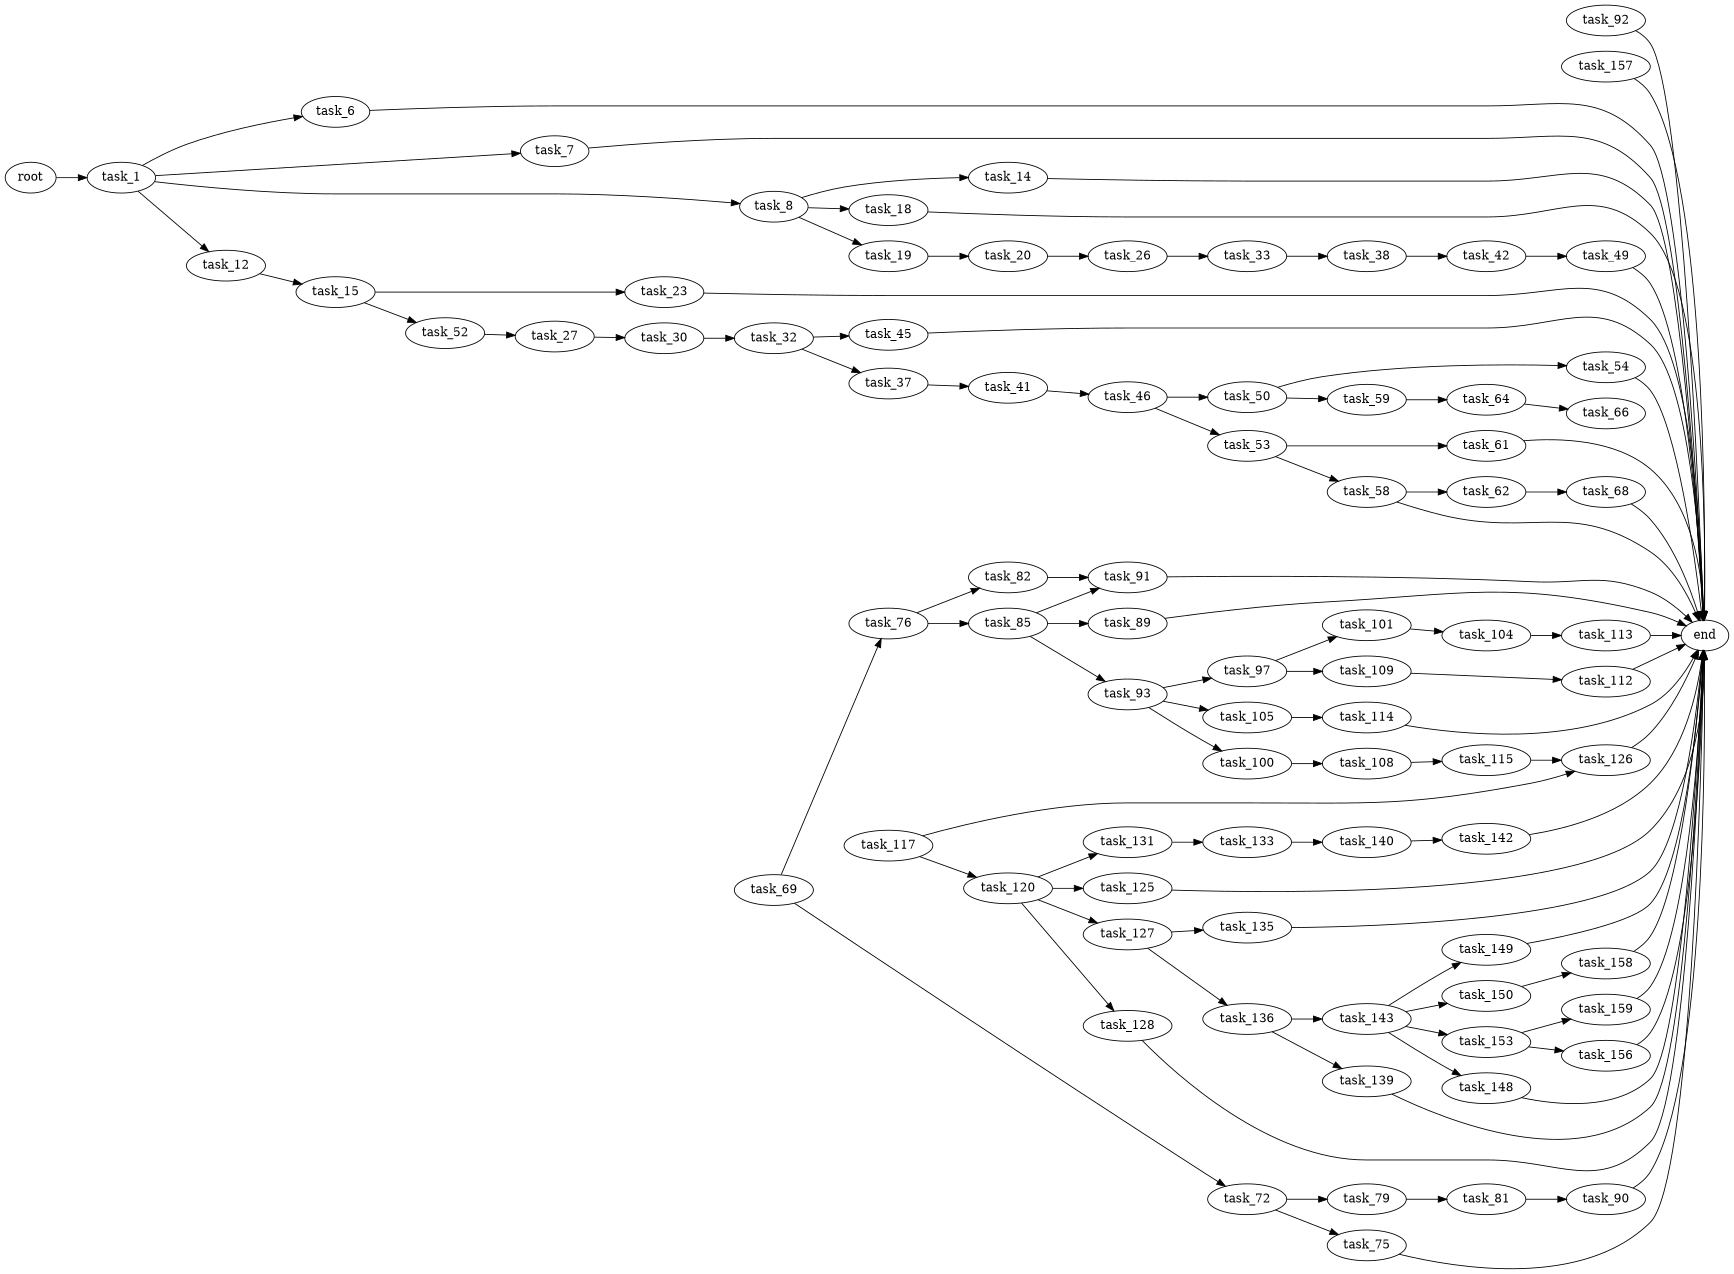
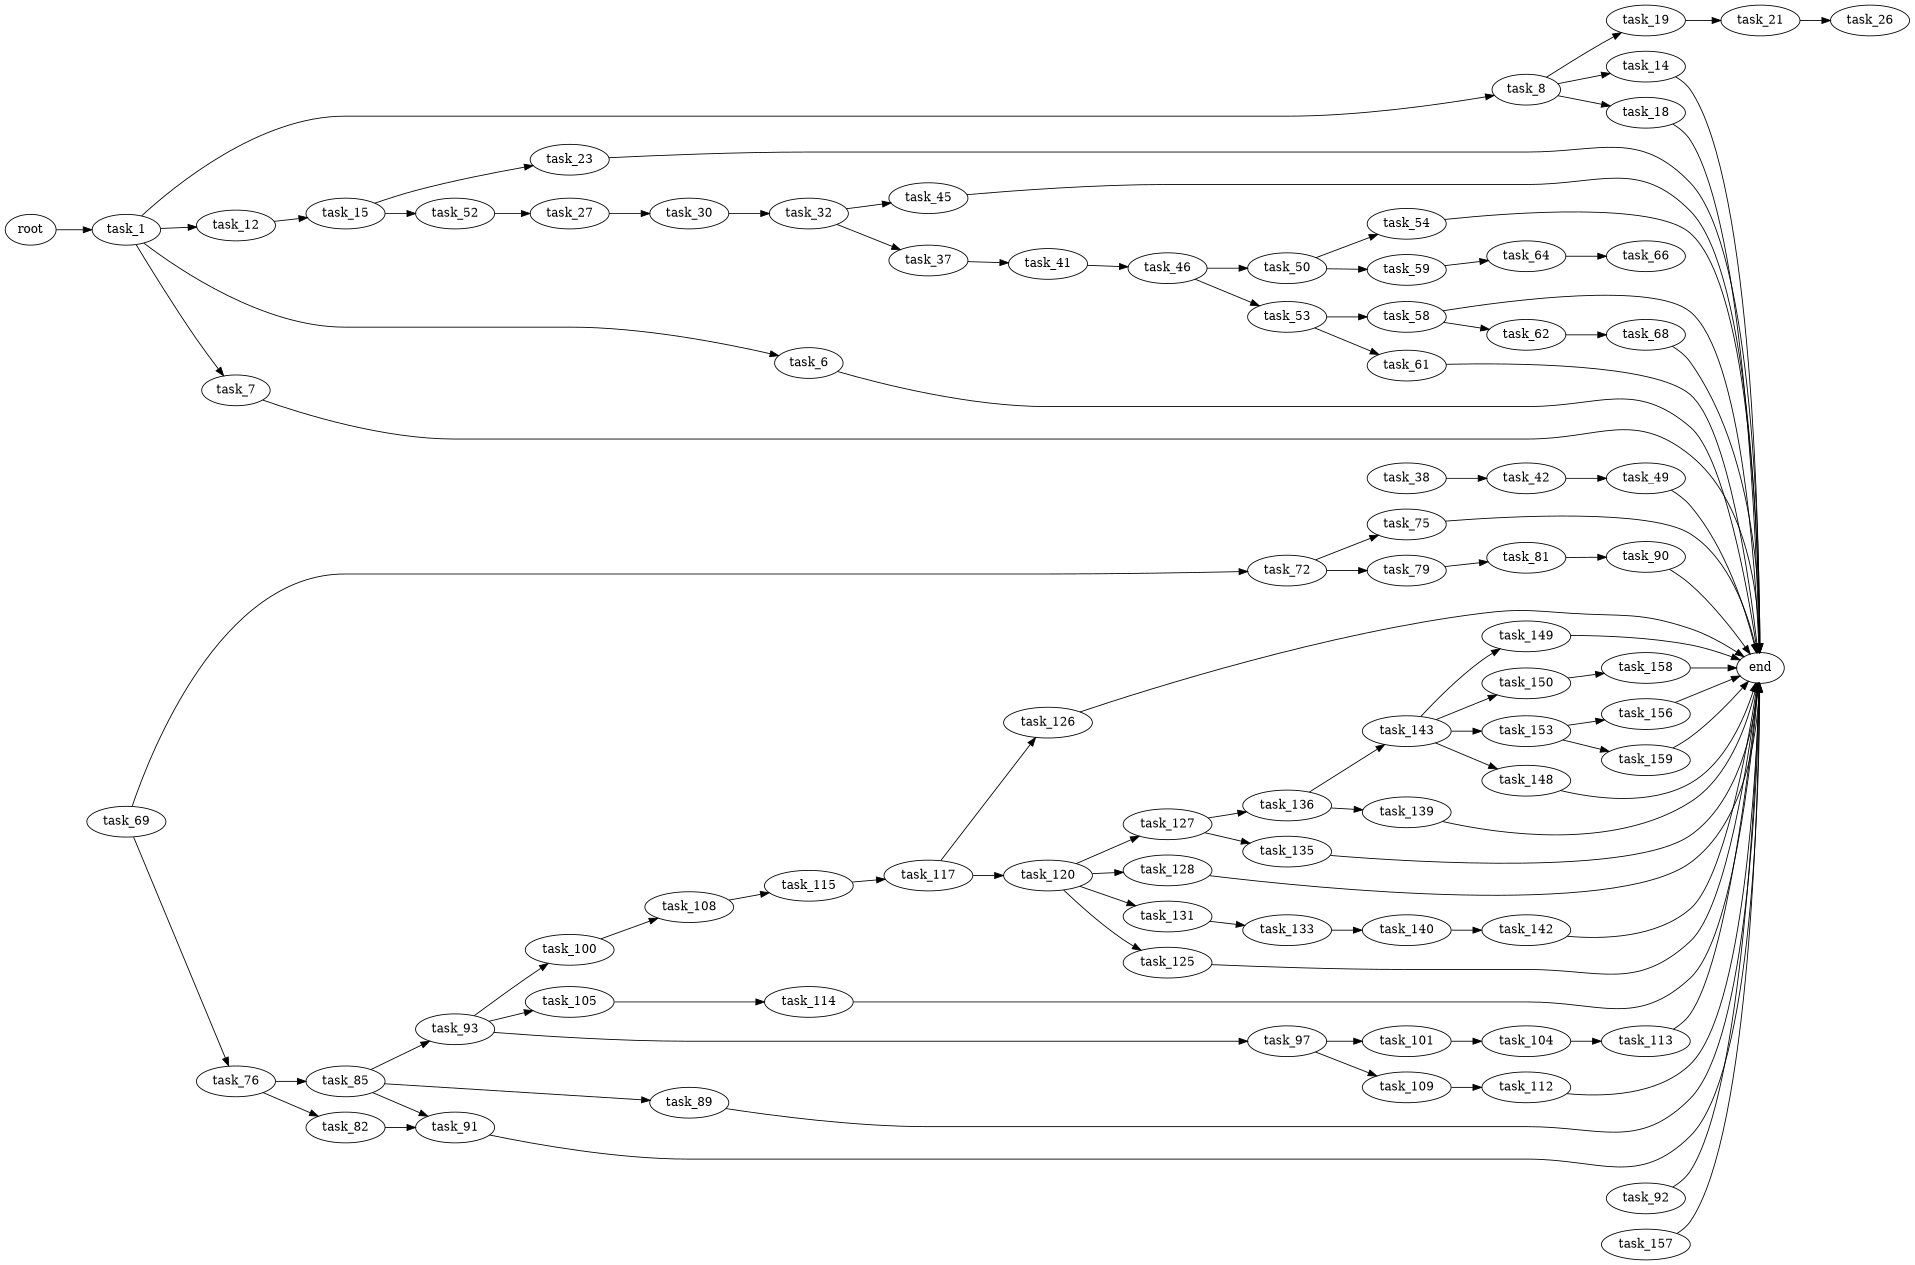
(1008, 256) -> (1760, 20)
(1247, 256) -> none
(1542, 760) -> (864, 881)
